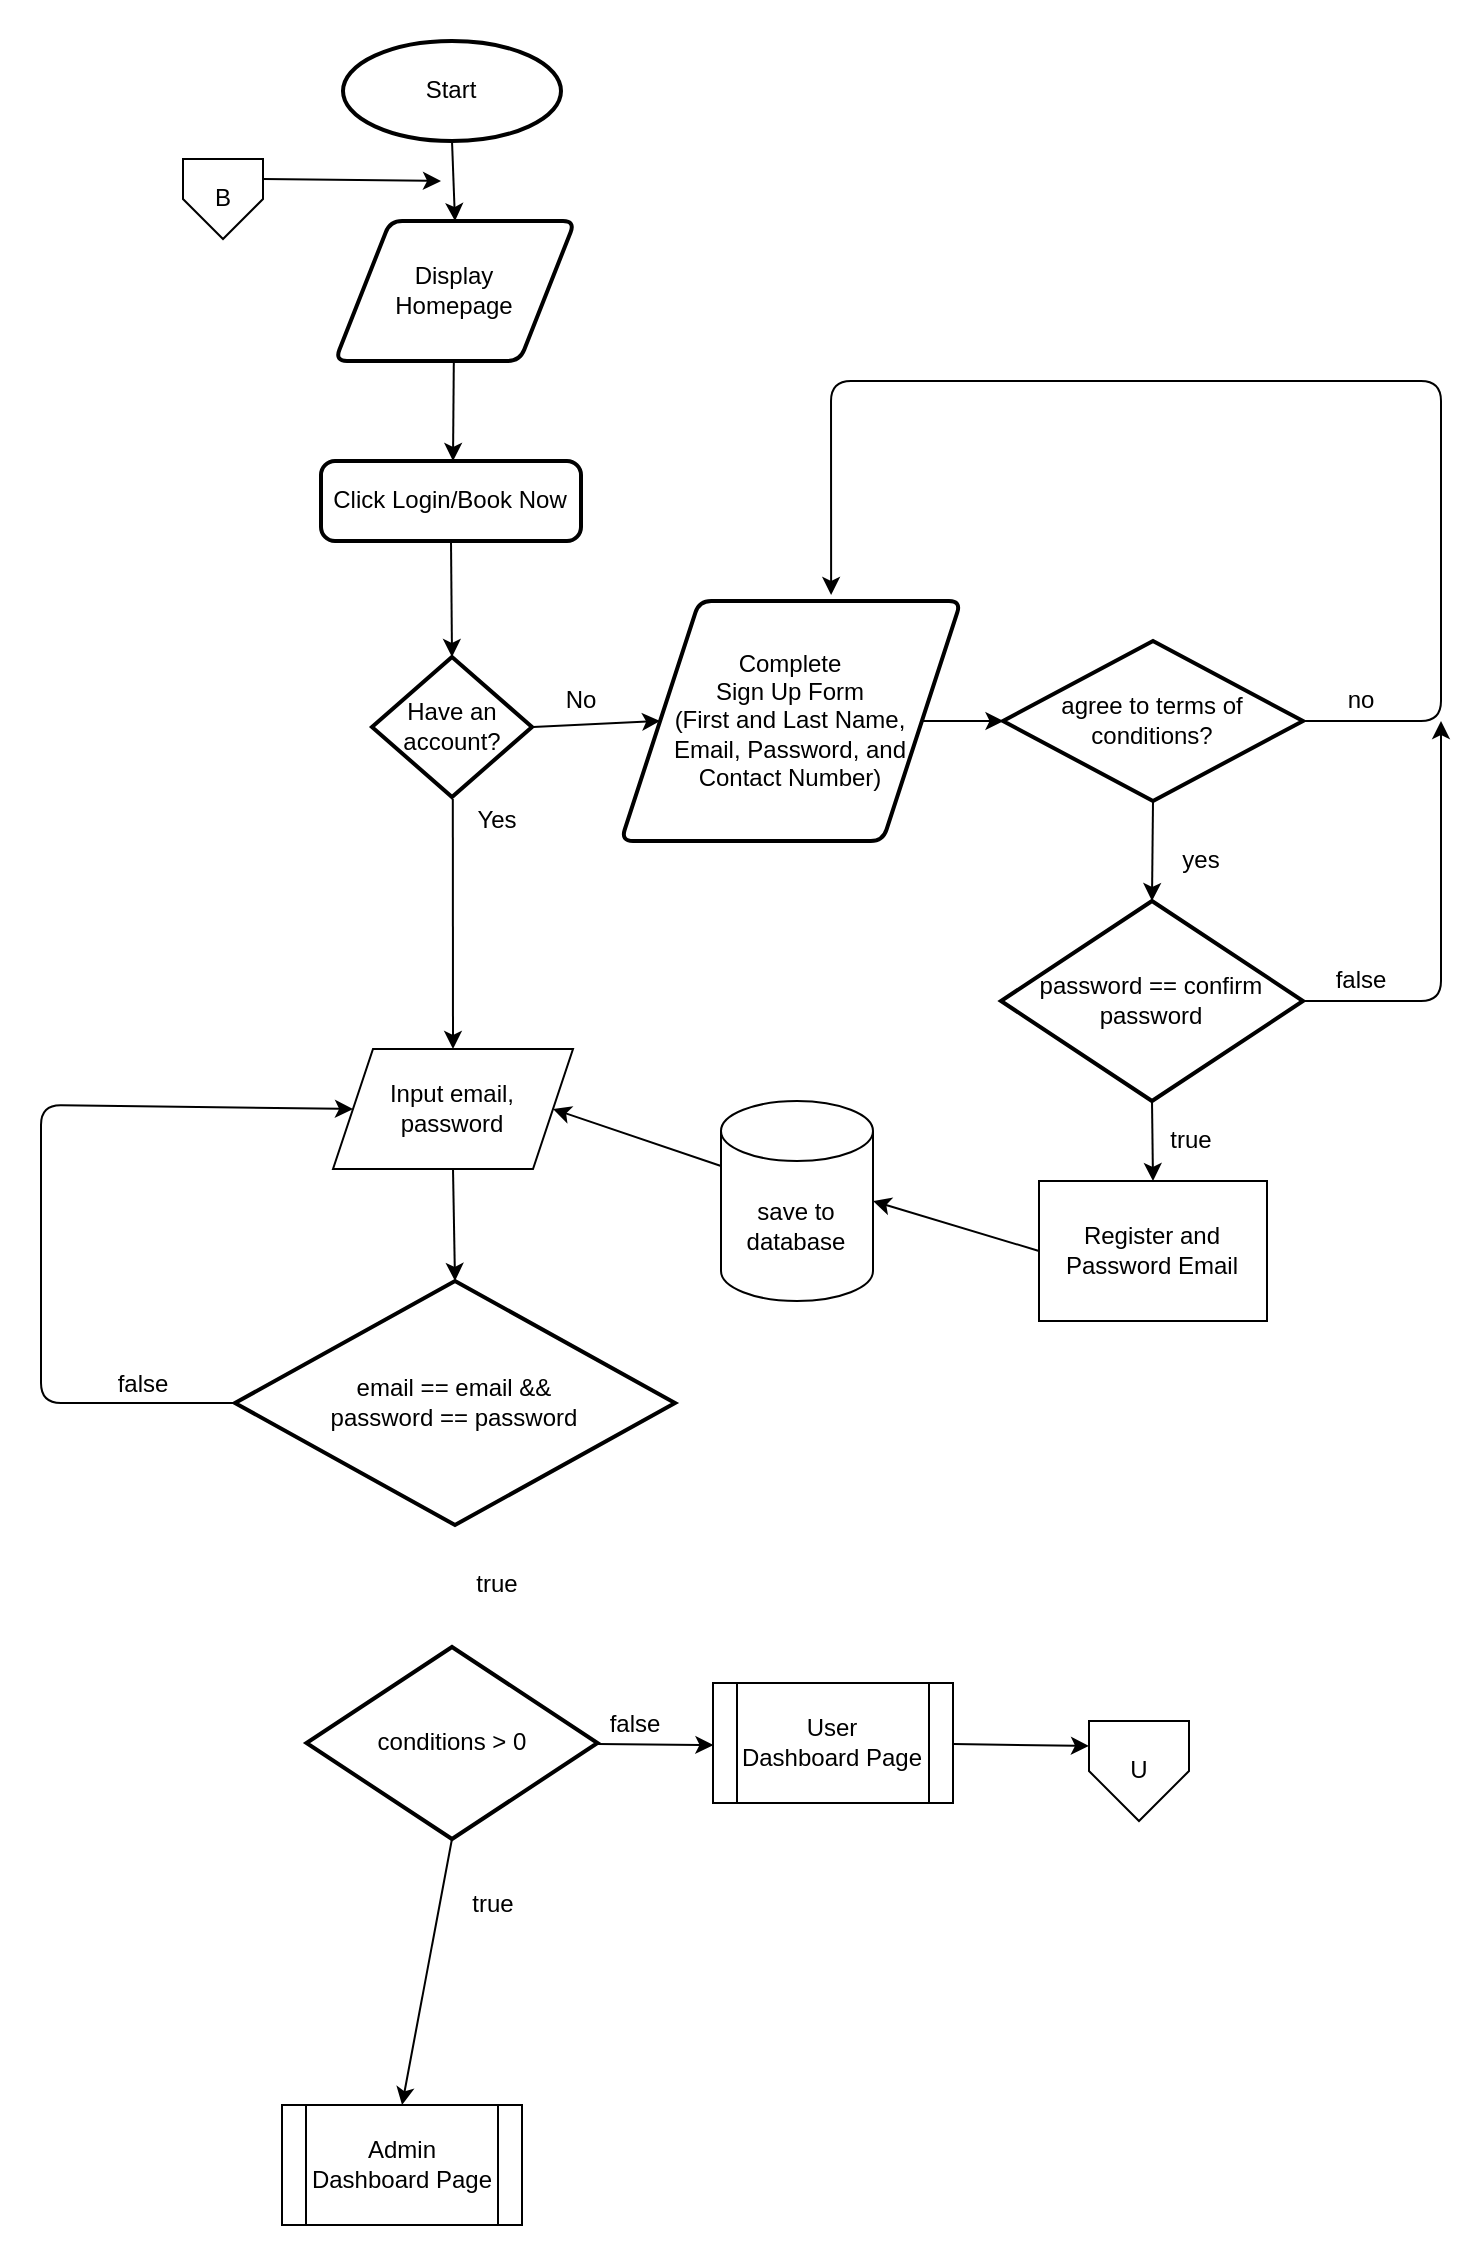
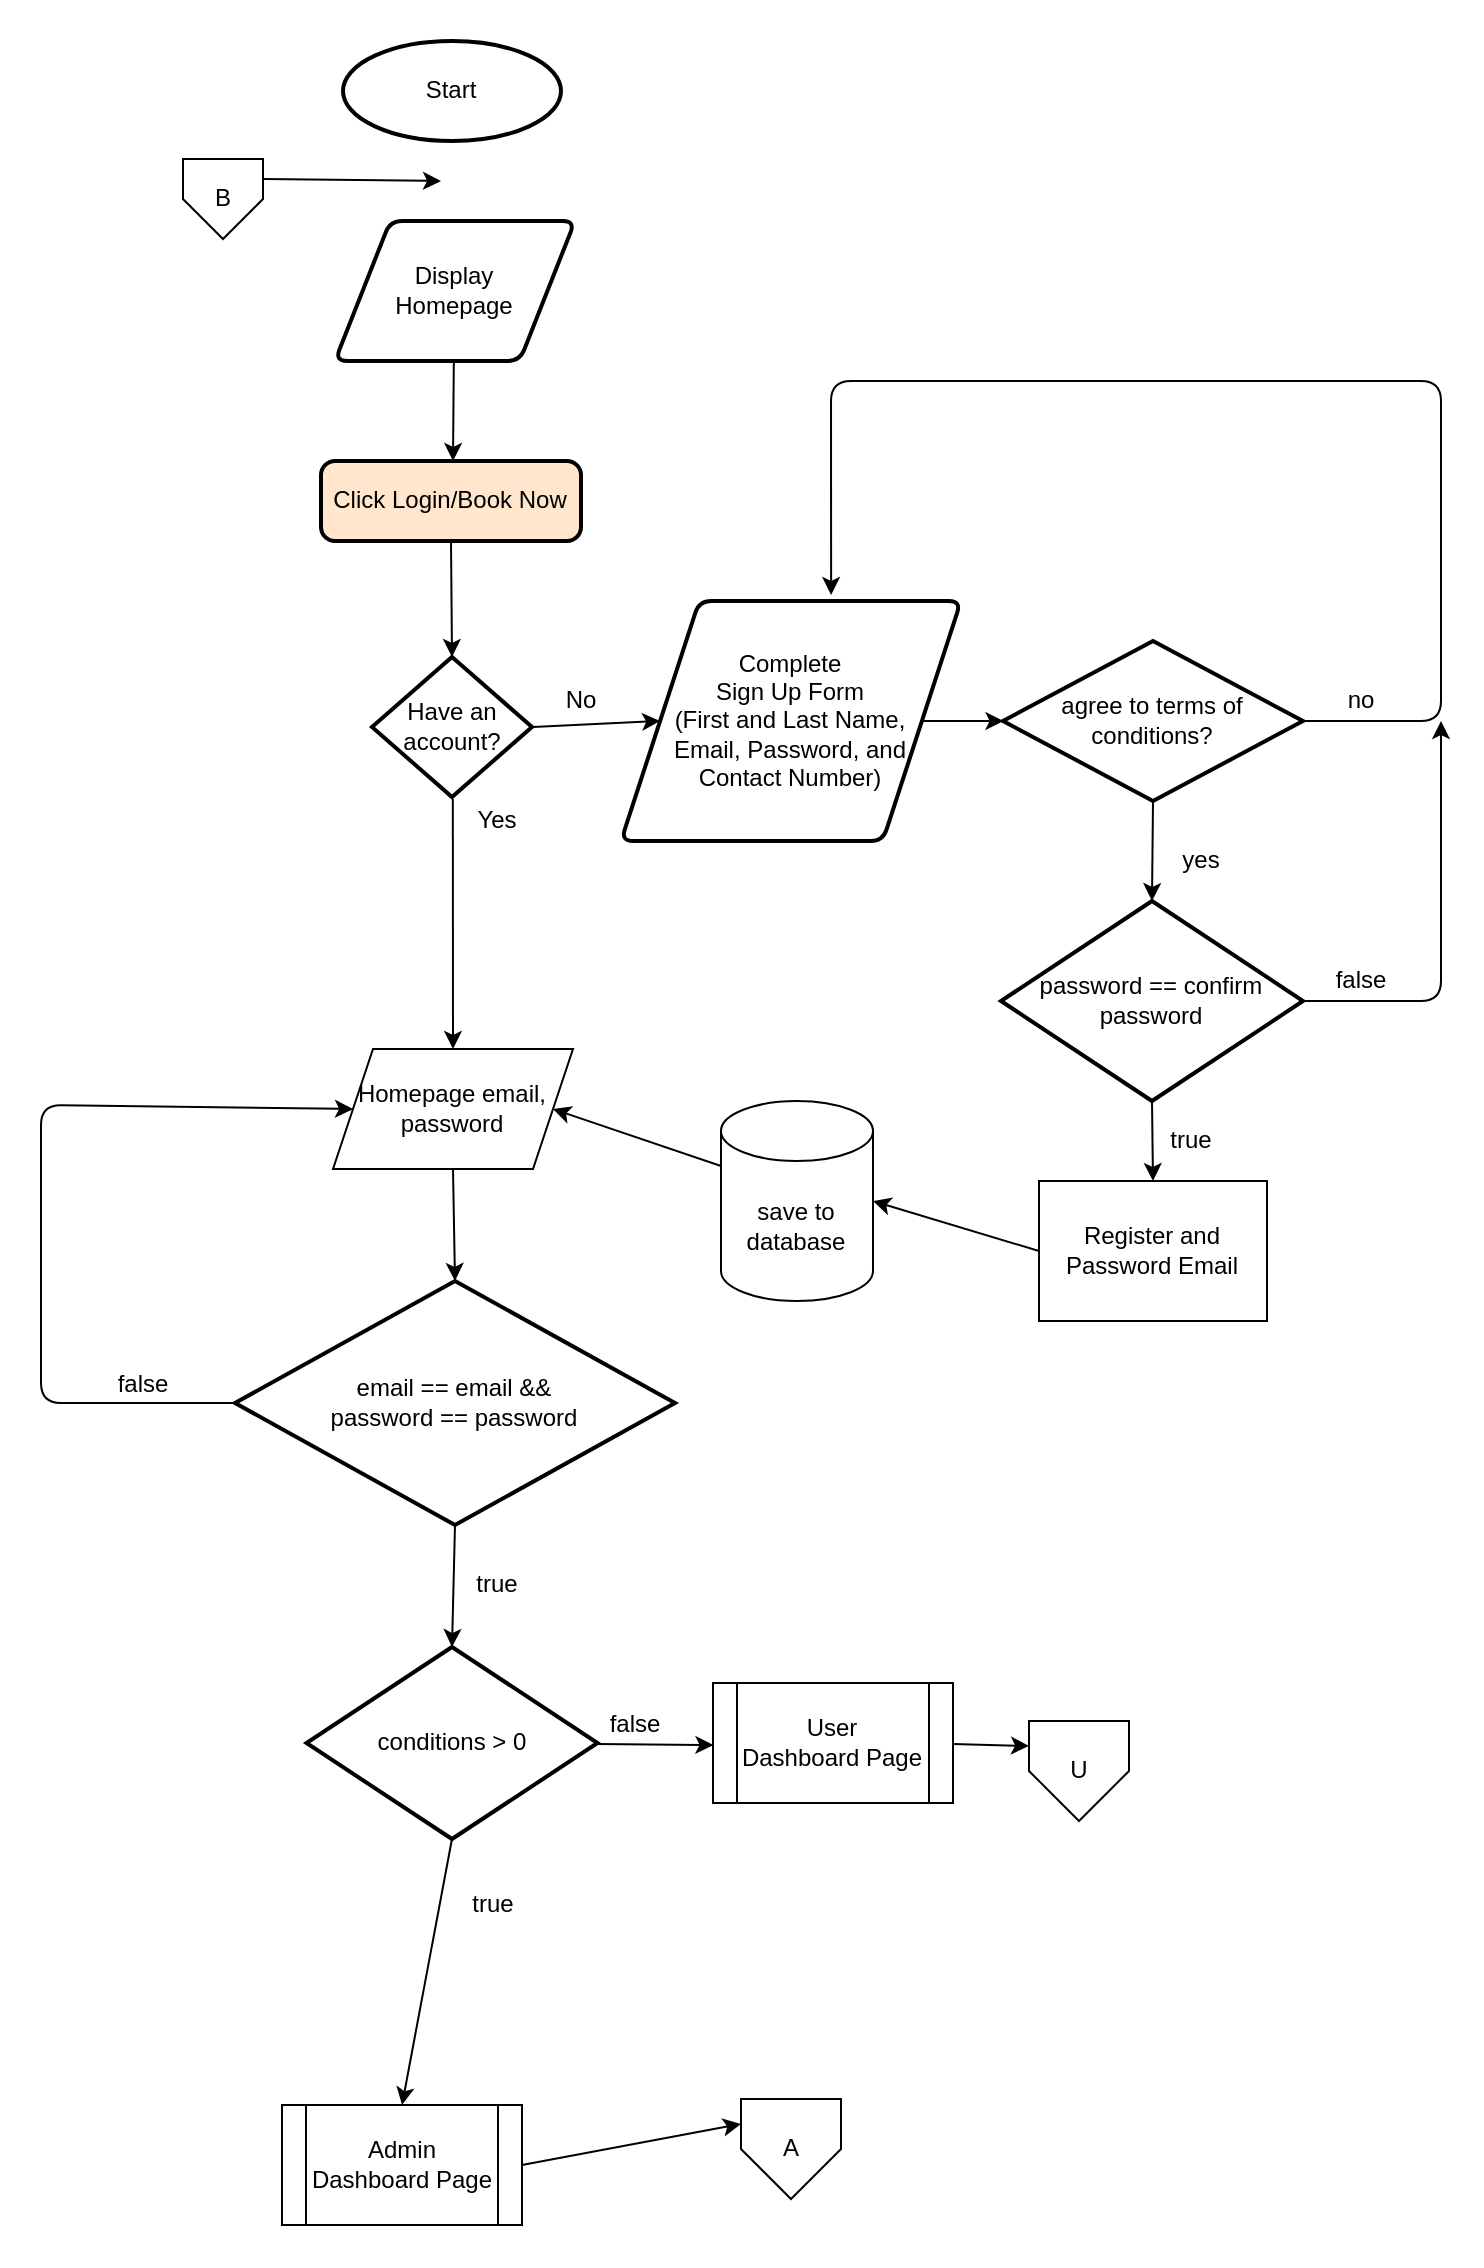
(453, 174) -> none
(451, 501) -> (451, 501)
(453, 1109) -> (453, 1109)
none -> (454, 1579)
(1139, 1771) -> (1079, 1771)
none -> (625, 2146)
none -> (791, 2149)
